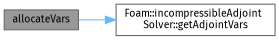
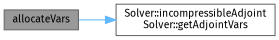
(196, 20) -> (196, 20)
